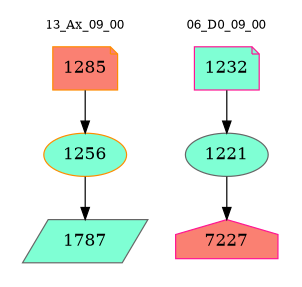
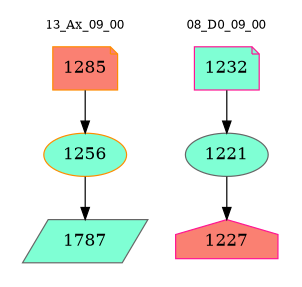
(227, 26) -> (227, 26)
(227, 241) -> (227, 241)
